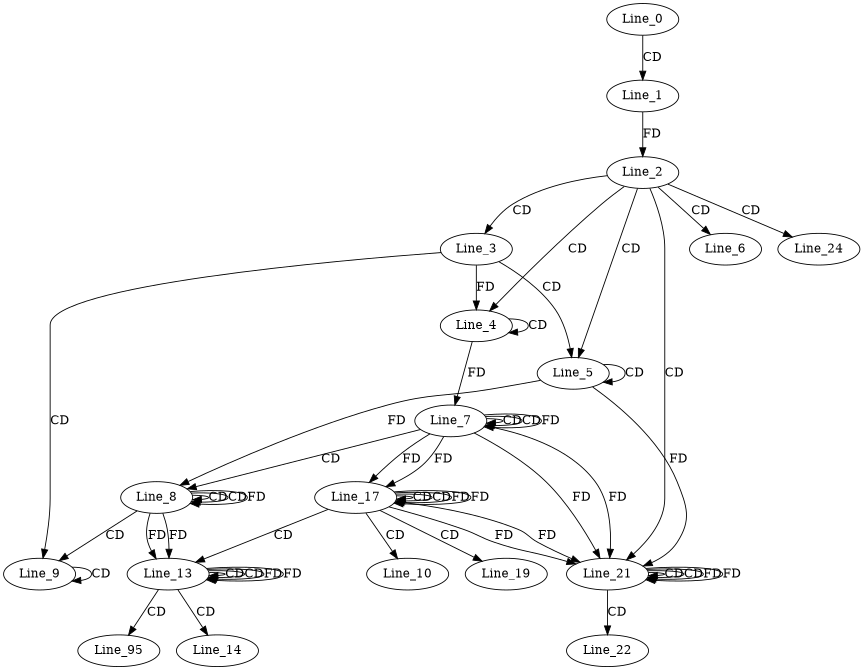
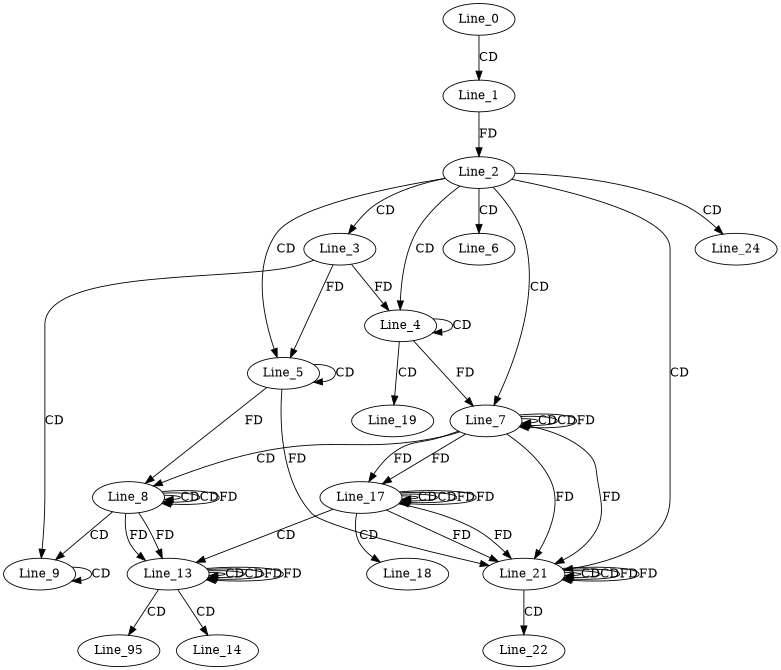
(552, 288) -> (335, 288)
none -> (529, 290)
(427, 534) -> (397, 369)
(408, 574) -> (408, 574)
